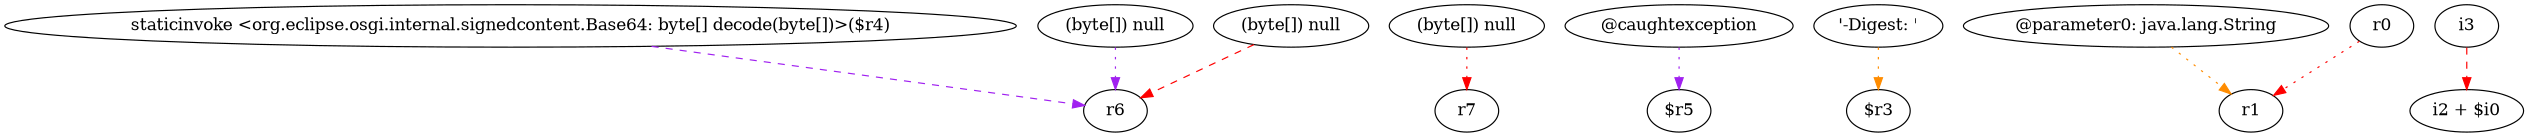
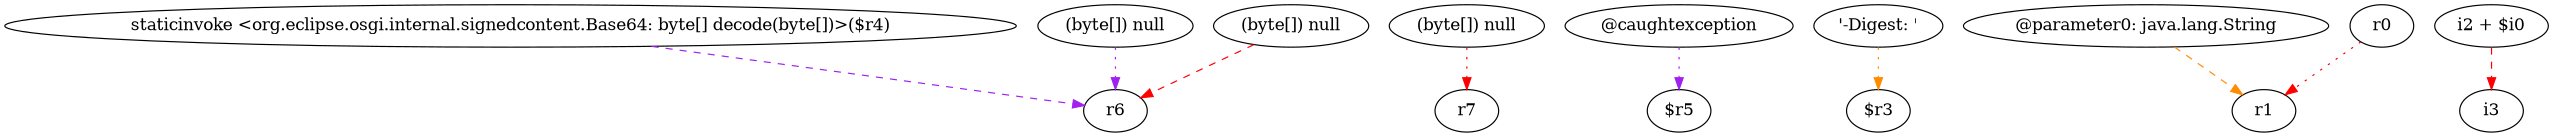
(2467, 63) -> (2492, 63)
(2197, 67) -> (2204, 67)
